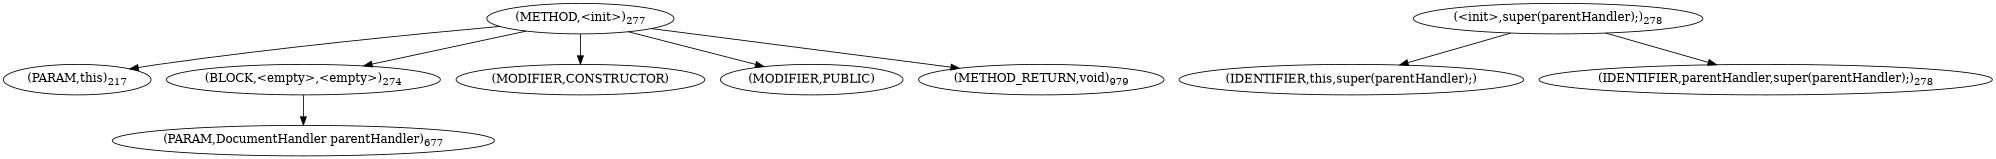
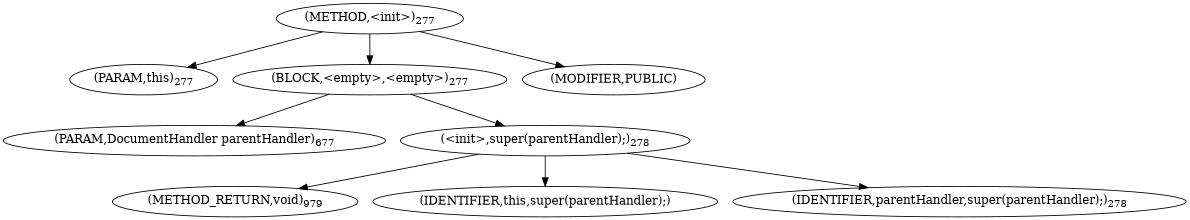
(801, 48) -> (393, 171)
(117, 78) -> (184, 78)
(392, 78) -> (459, 78)
(580, 80) -> none
none -> (453, 109)
